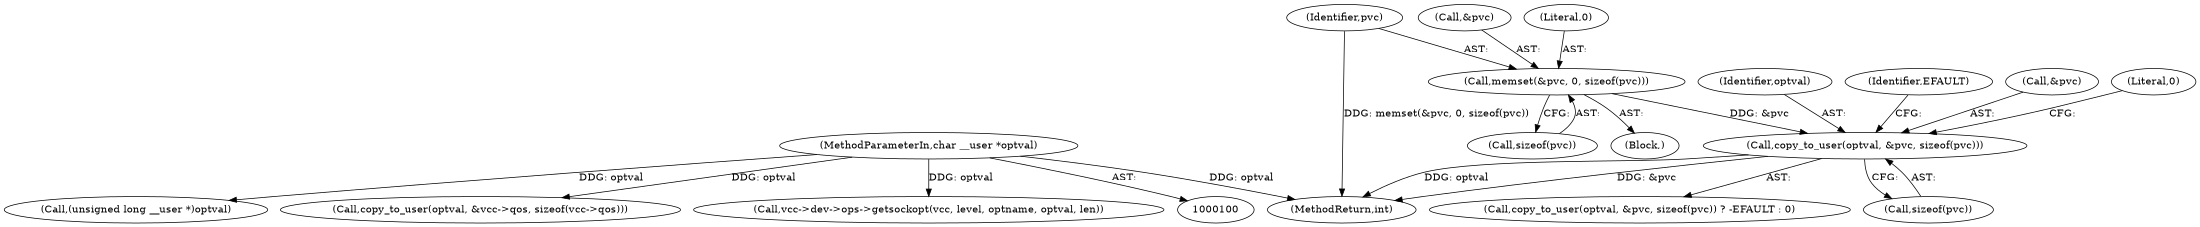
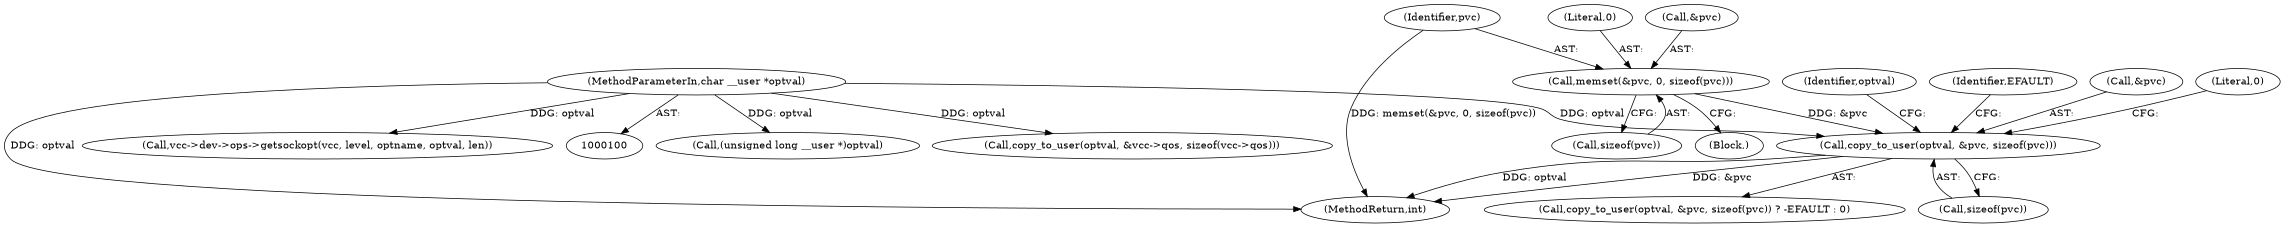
none -> (1333, 93)
(1633, 114) -> (1725, 114)
(1836, 114) -> (1914, 114)
